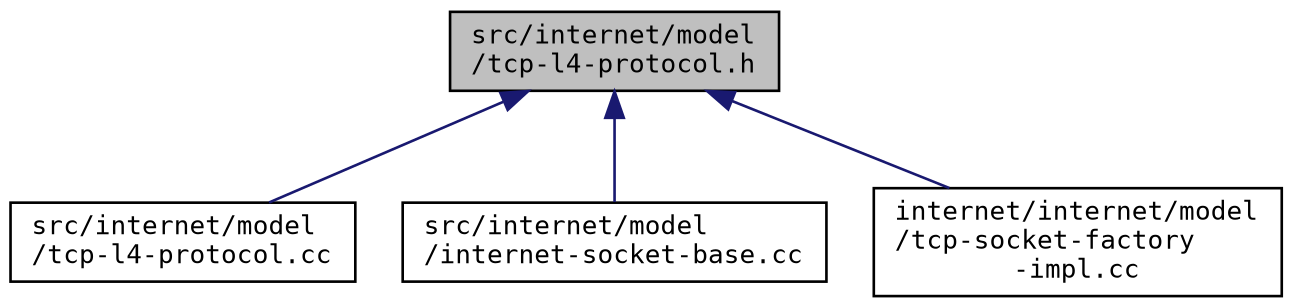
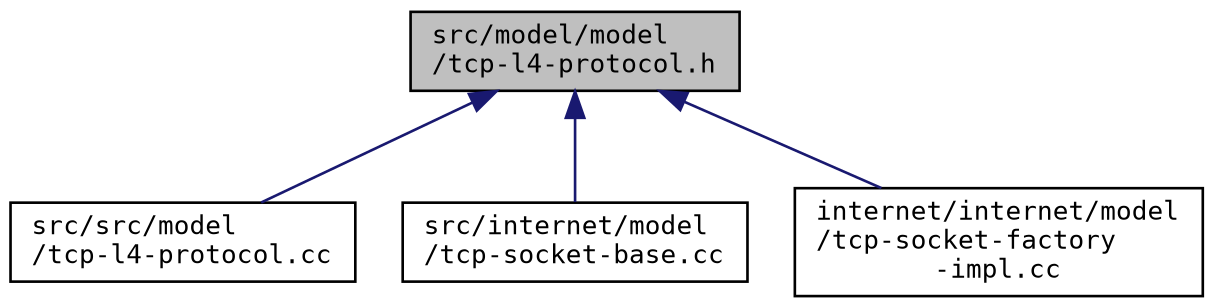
(615, 51) -> (575, 51)
(183, 242) -> (183, 242)
(615, 242) -> (575, 242)
